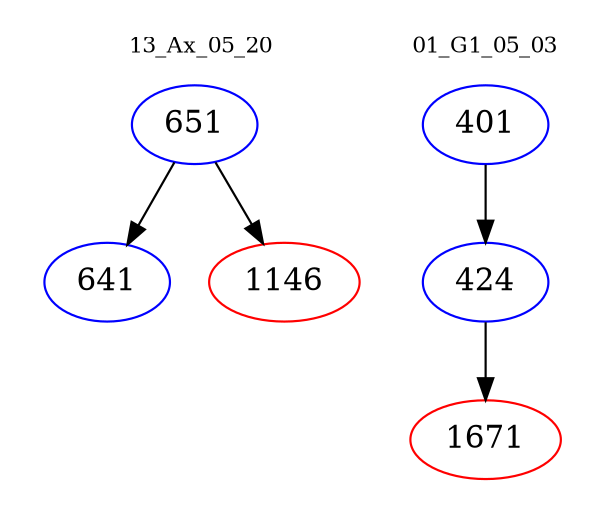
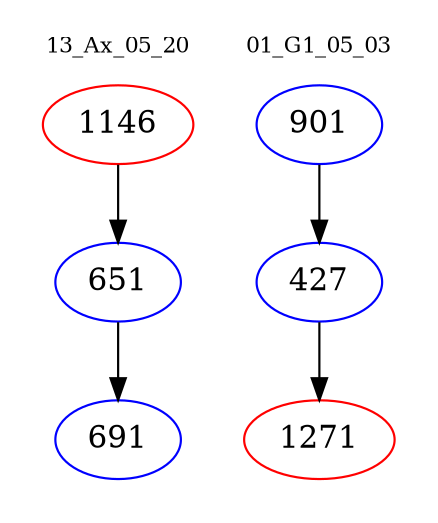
(486, 125) -> (319, 125)
(234, 194) -> (118, 193)
(107, 282) -> (118, 440)
(486, 282) -> (319, 282)
(486, 440) -> (319, 440)
